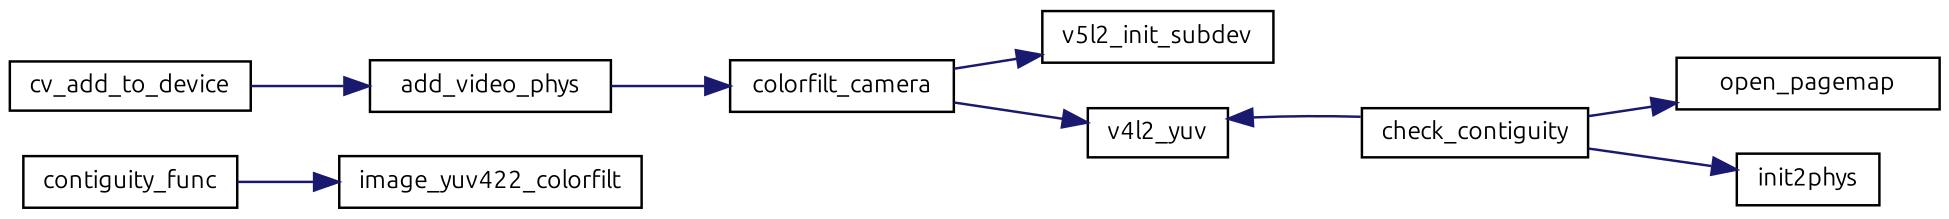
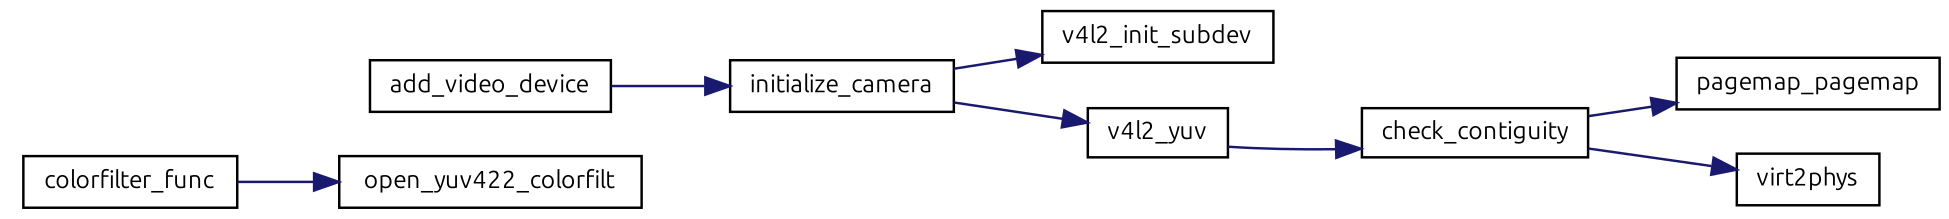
(1158, 37) -> (1158, 37)
(1808, 84) -> (1808, 84)
(130, 86) -> none
(490, 86) -> (490, 86)
(842, 86) -> (842, 86)
(1307, 116) -> (1282, 149)
(1808, 179) -> (1808, 179)
(130, 182) -> (130, 182)
(490, 182) -> (490, 182)
